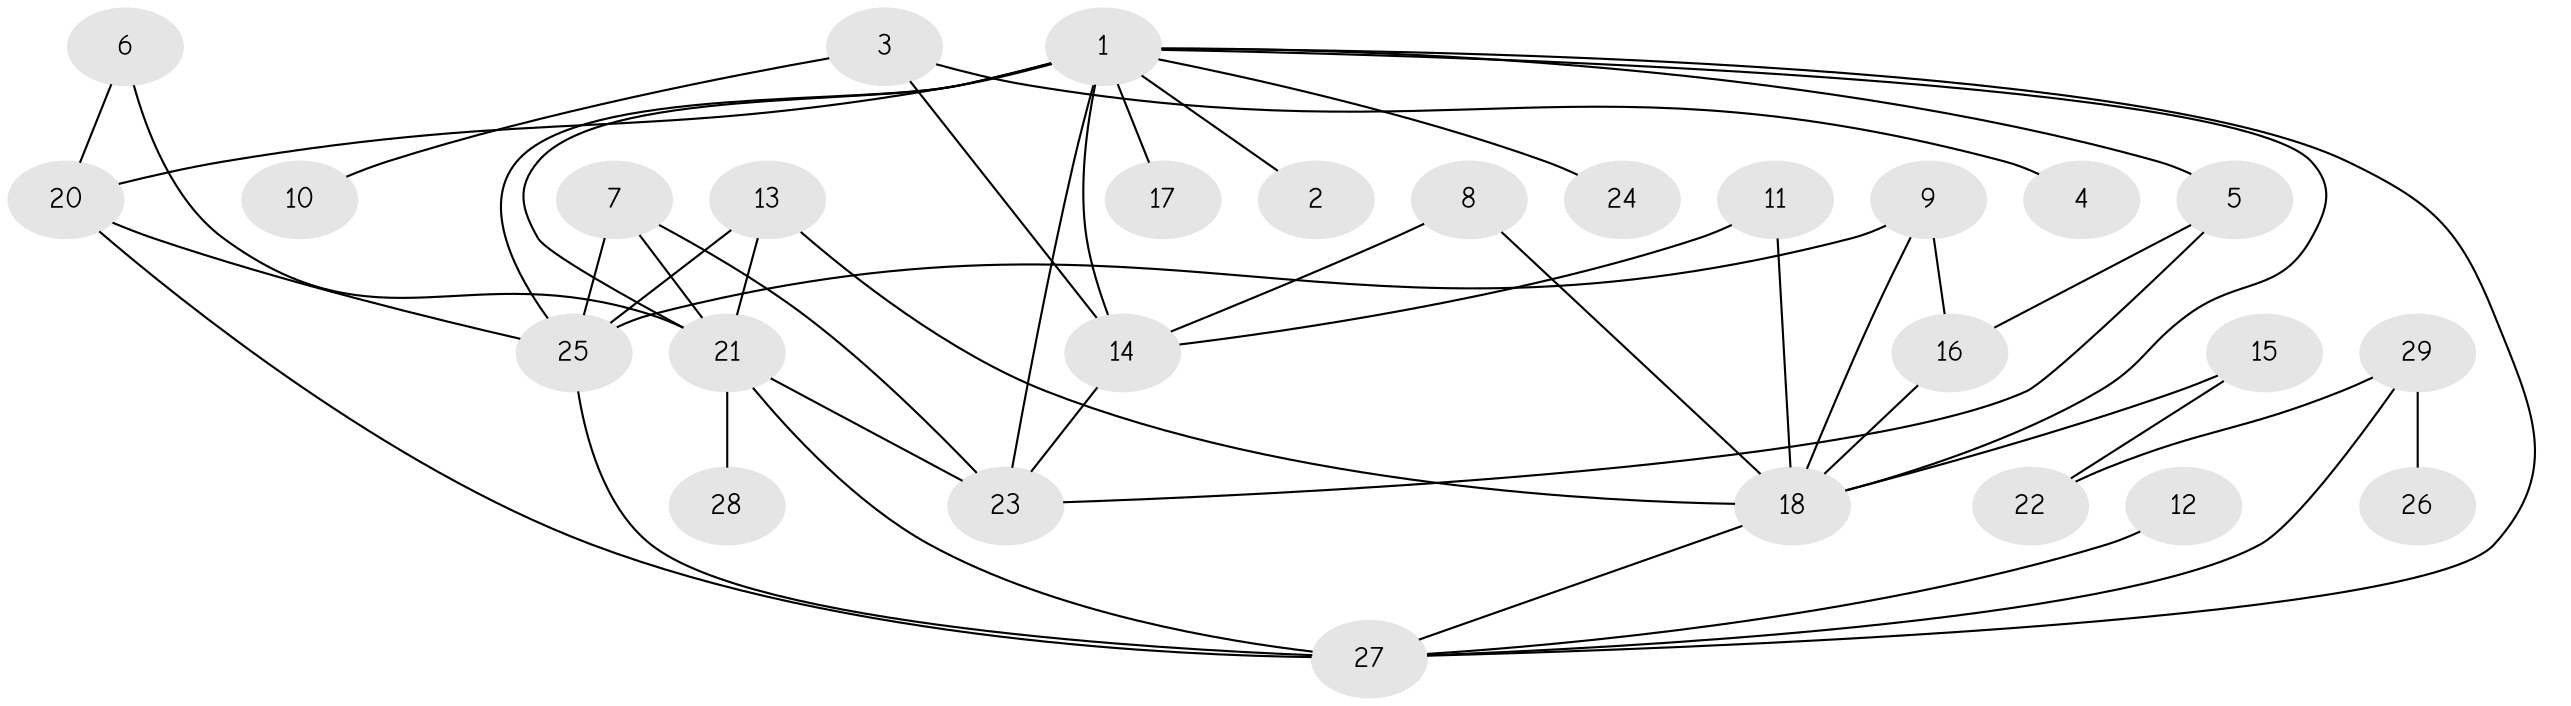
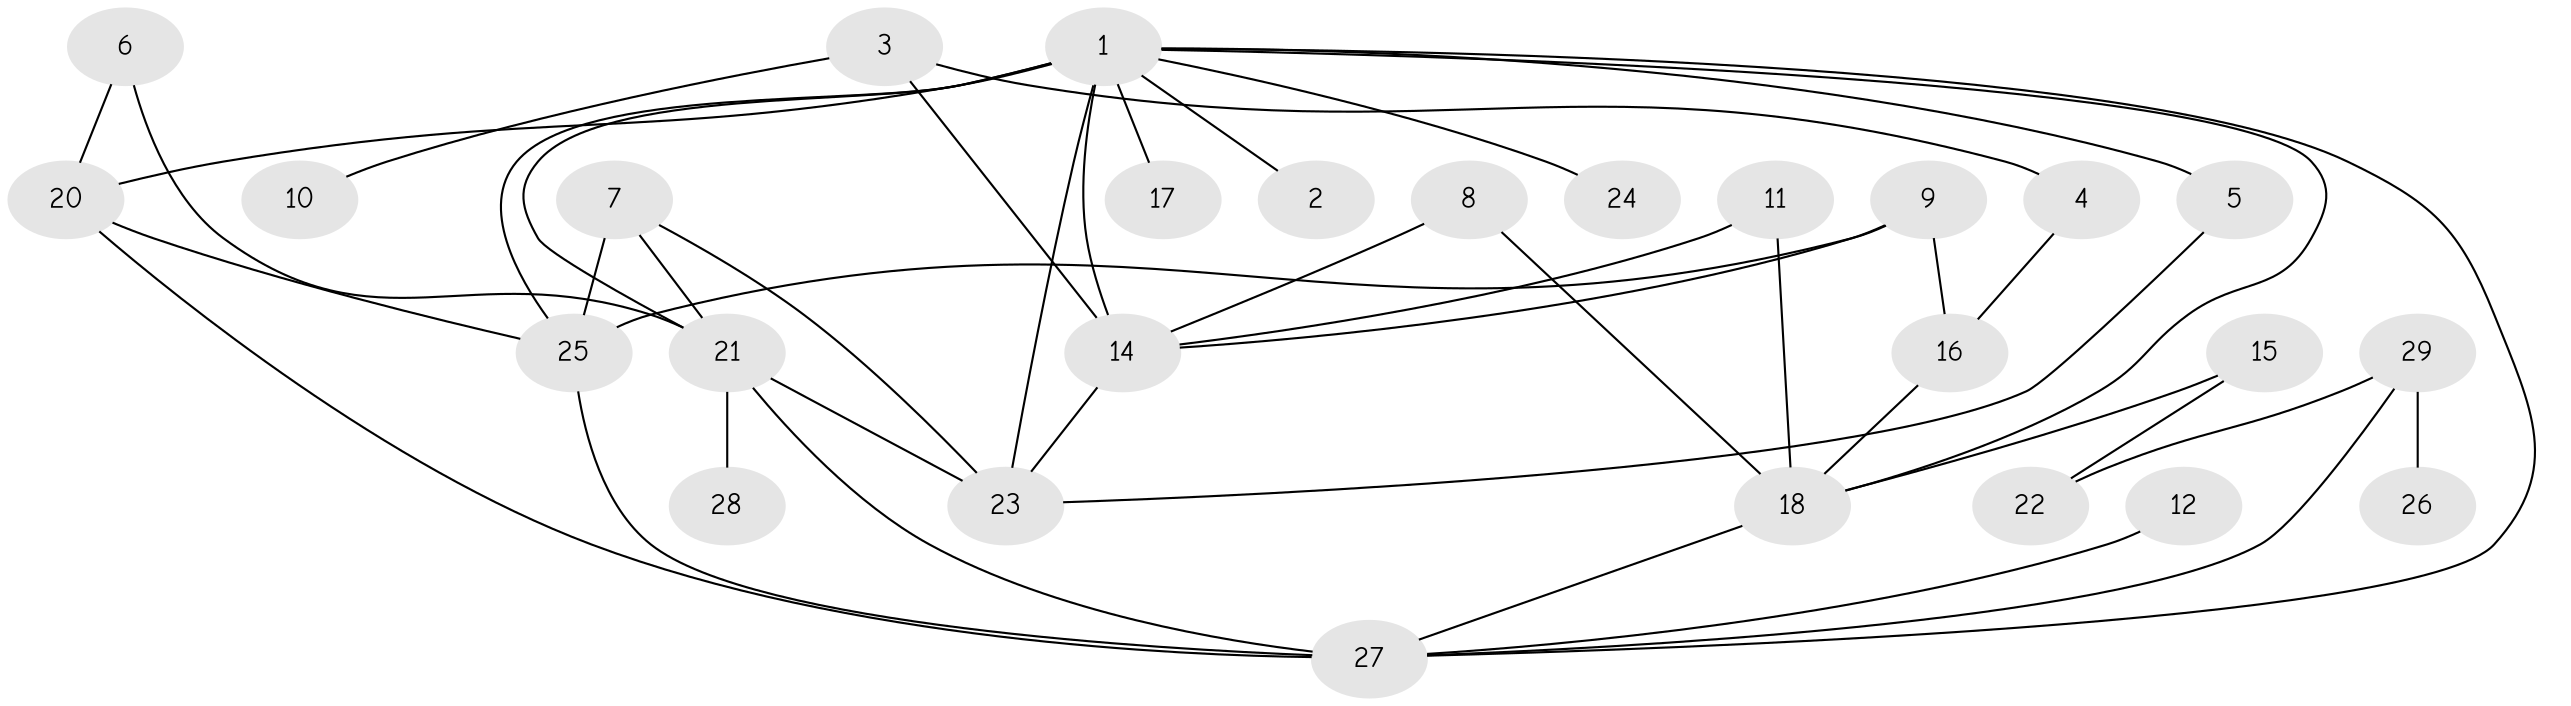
(768, 200) -> none
(2093, 276) -> (2016, 276)
(1857, 352) -> (1536, 308)
